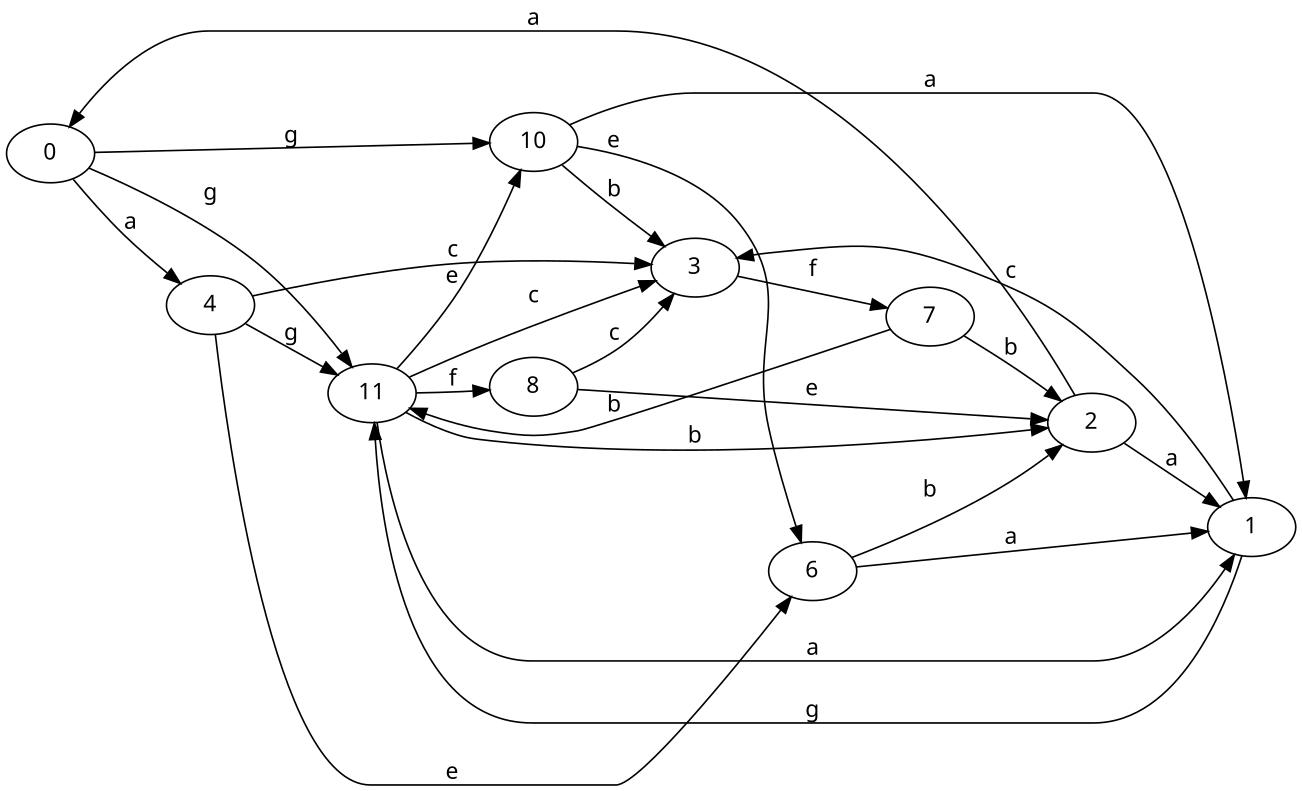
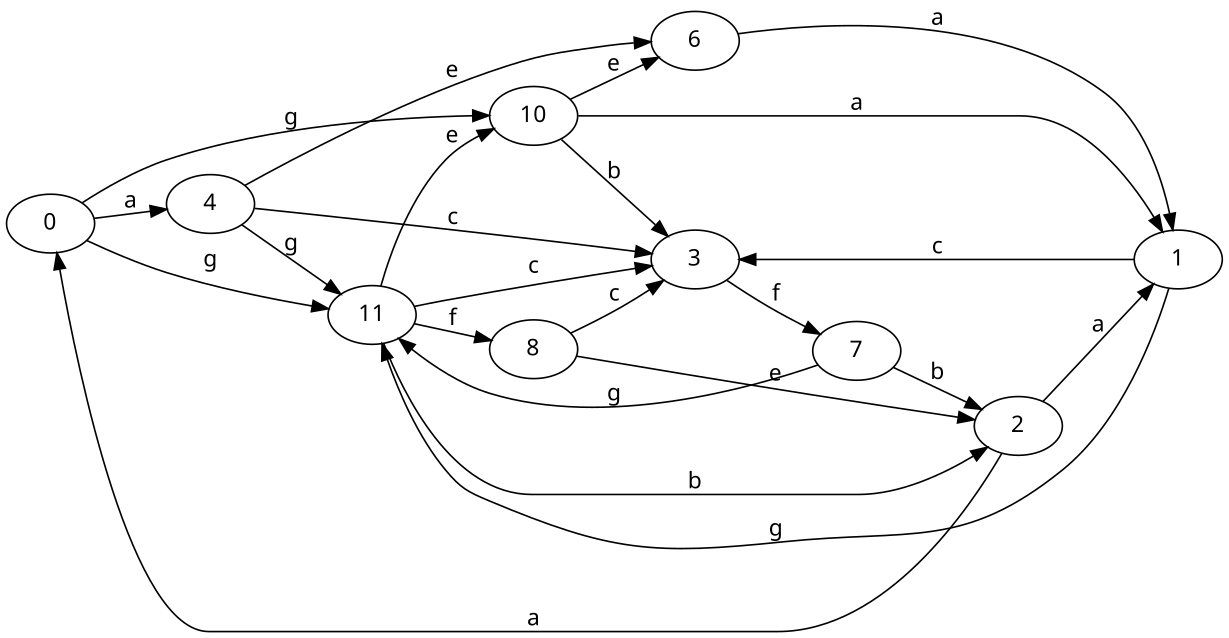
(614, 406) -> (614, 394)
(954, 513) -> none
(717, 661) -> none
